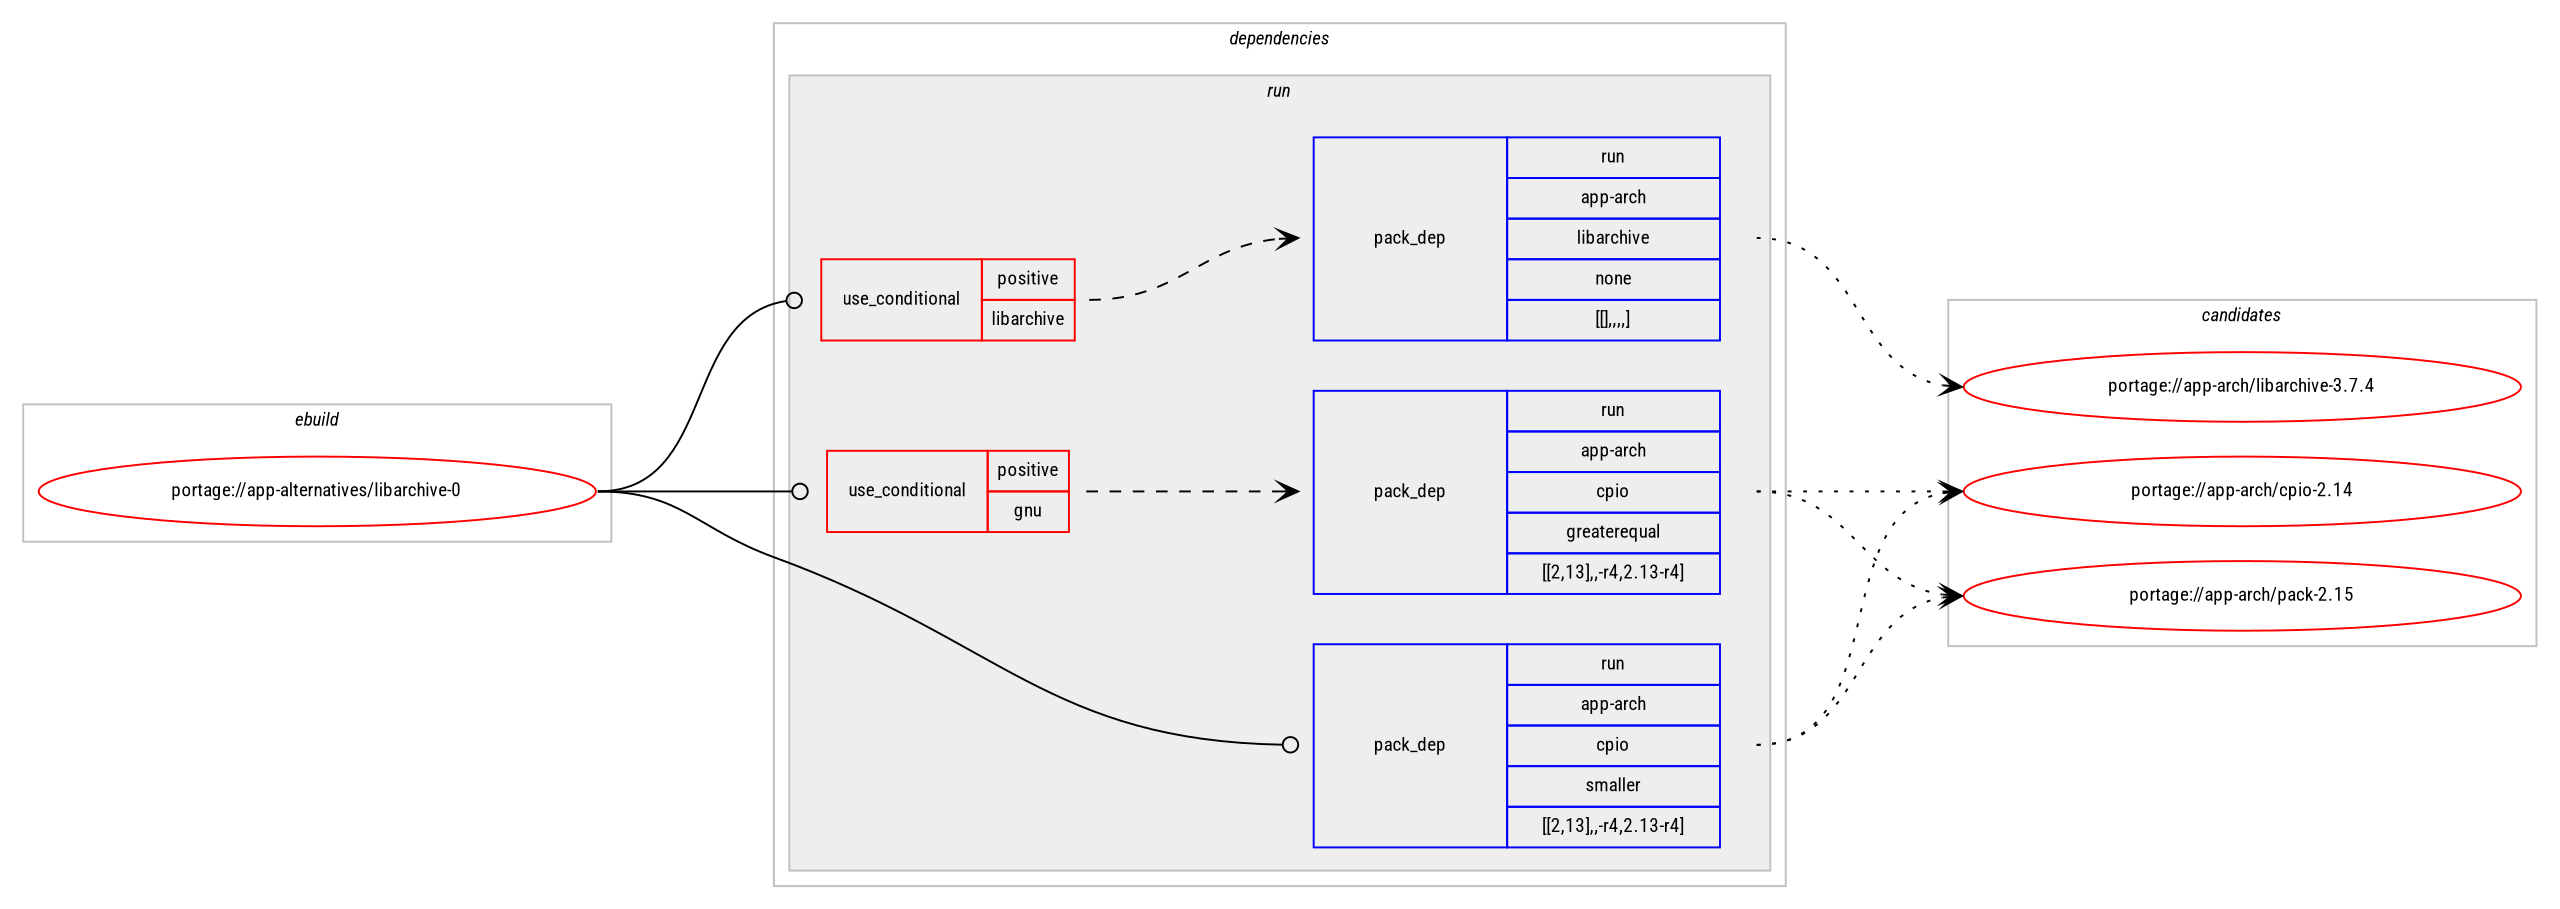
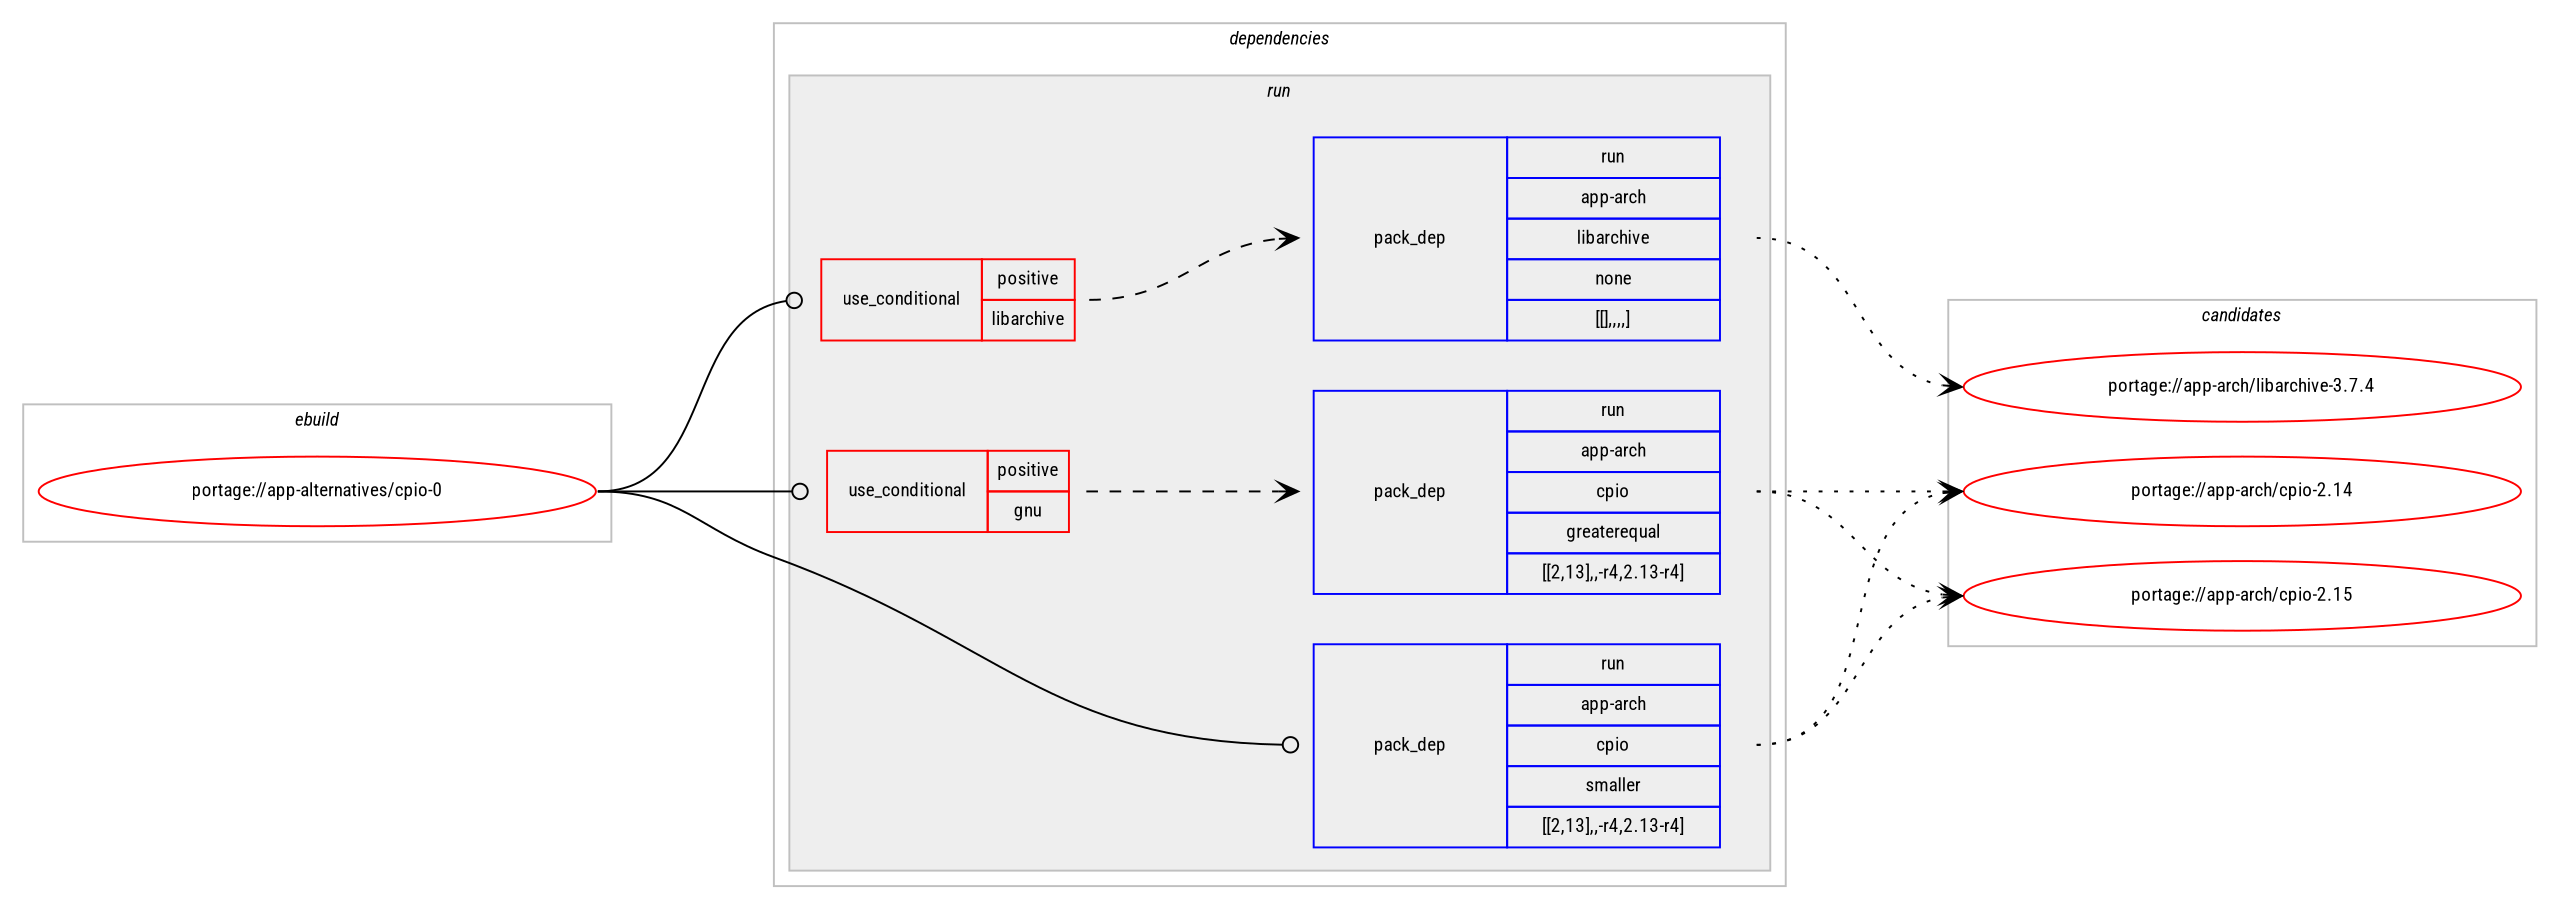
(317, 491) -> (317, 491)
(2242, 596) -> (2242, 596)
